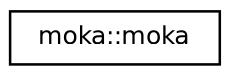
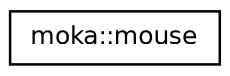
(115, 38) -> (115, 38)
